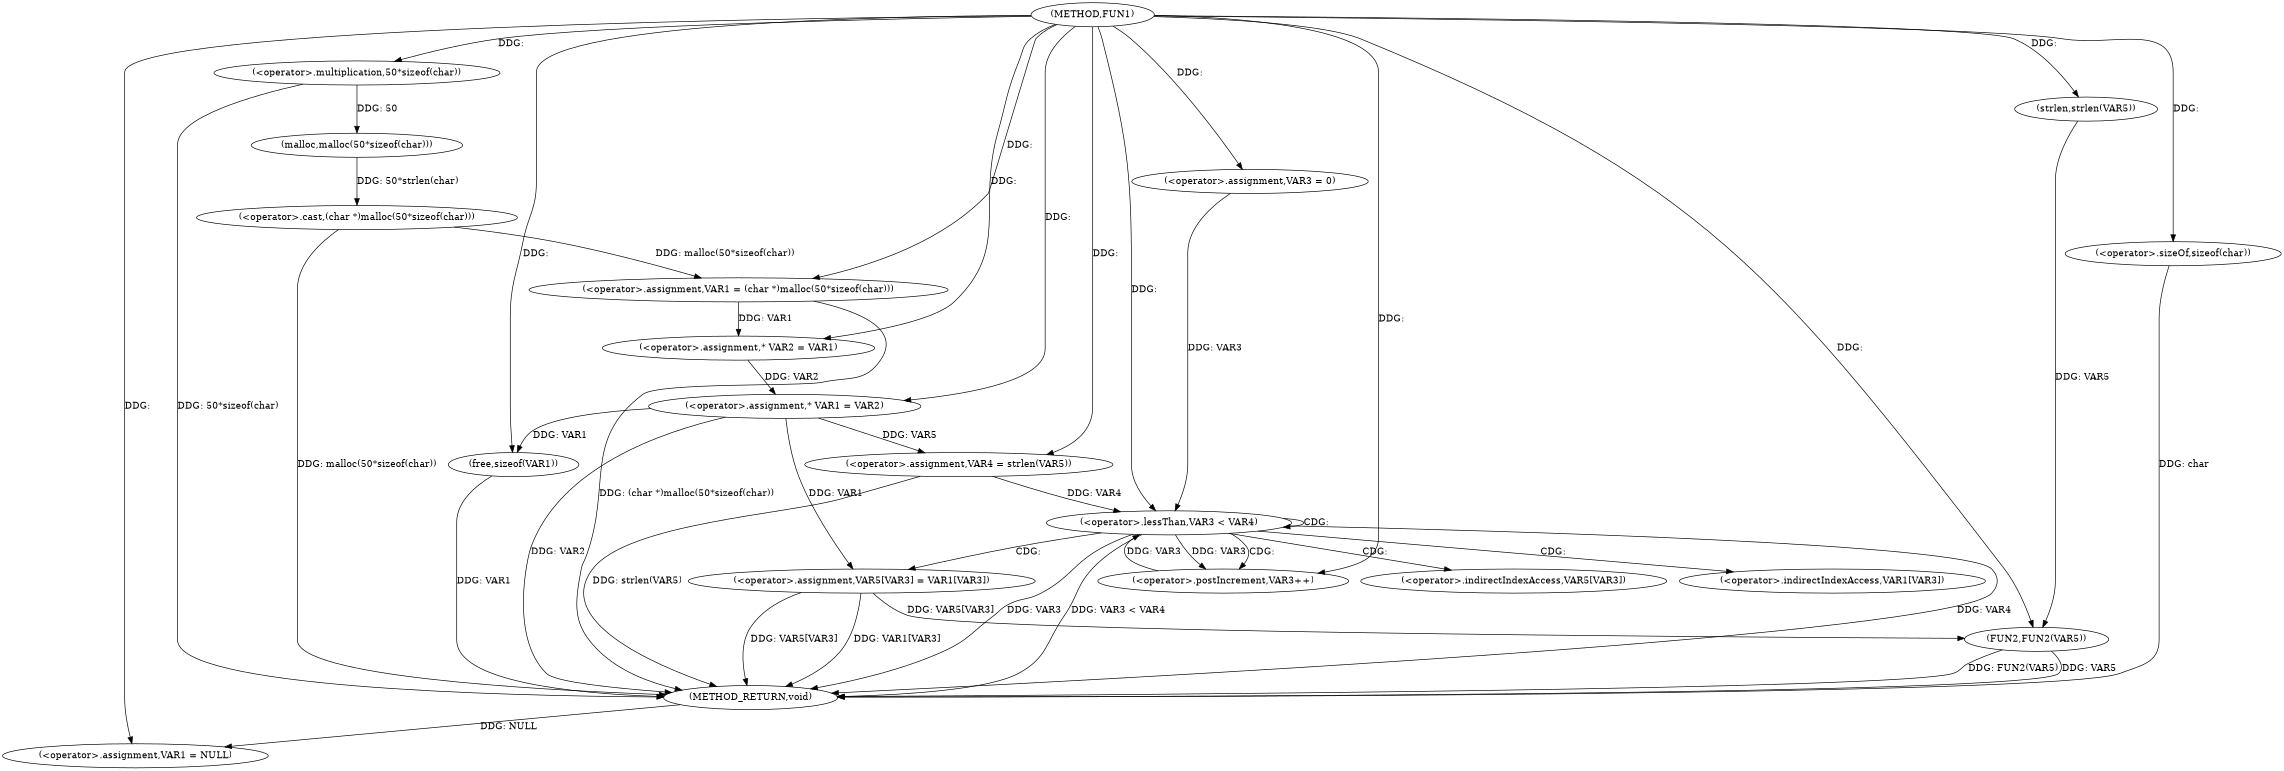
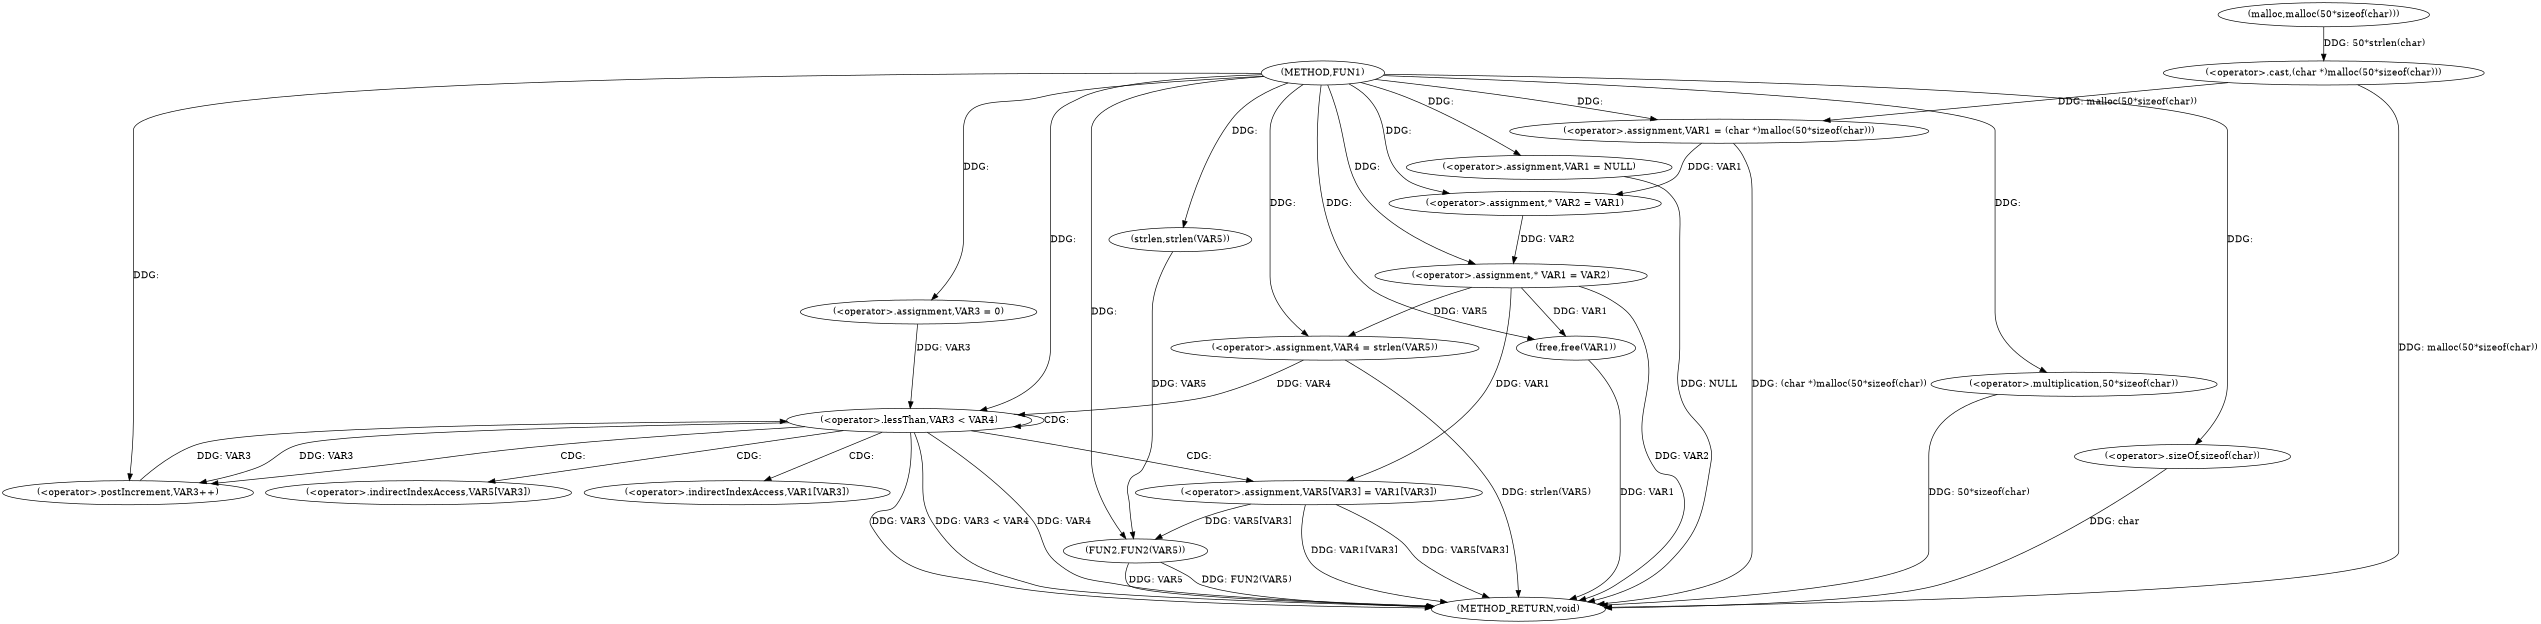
(357, 106) -> none
(514, 465) -> (1576, 348)
(456, 725) -> (1683, 404)
